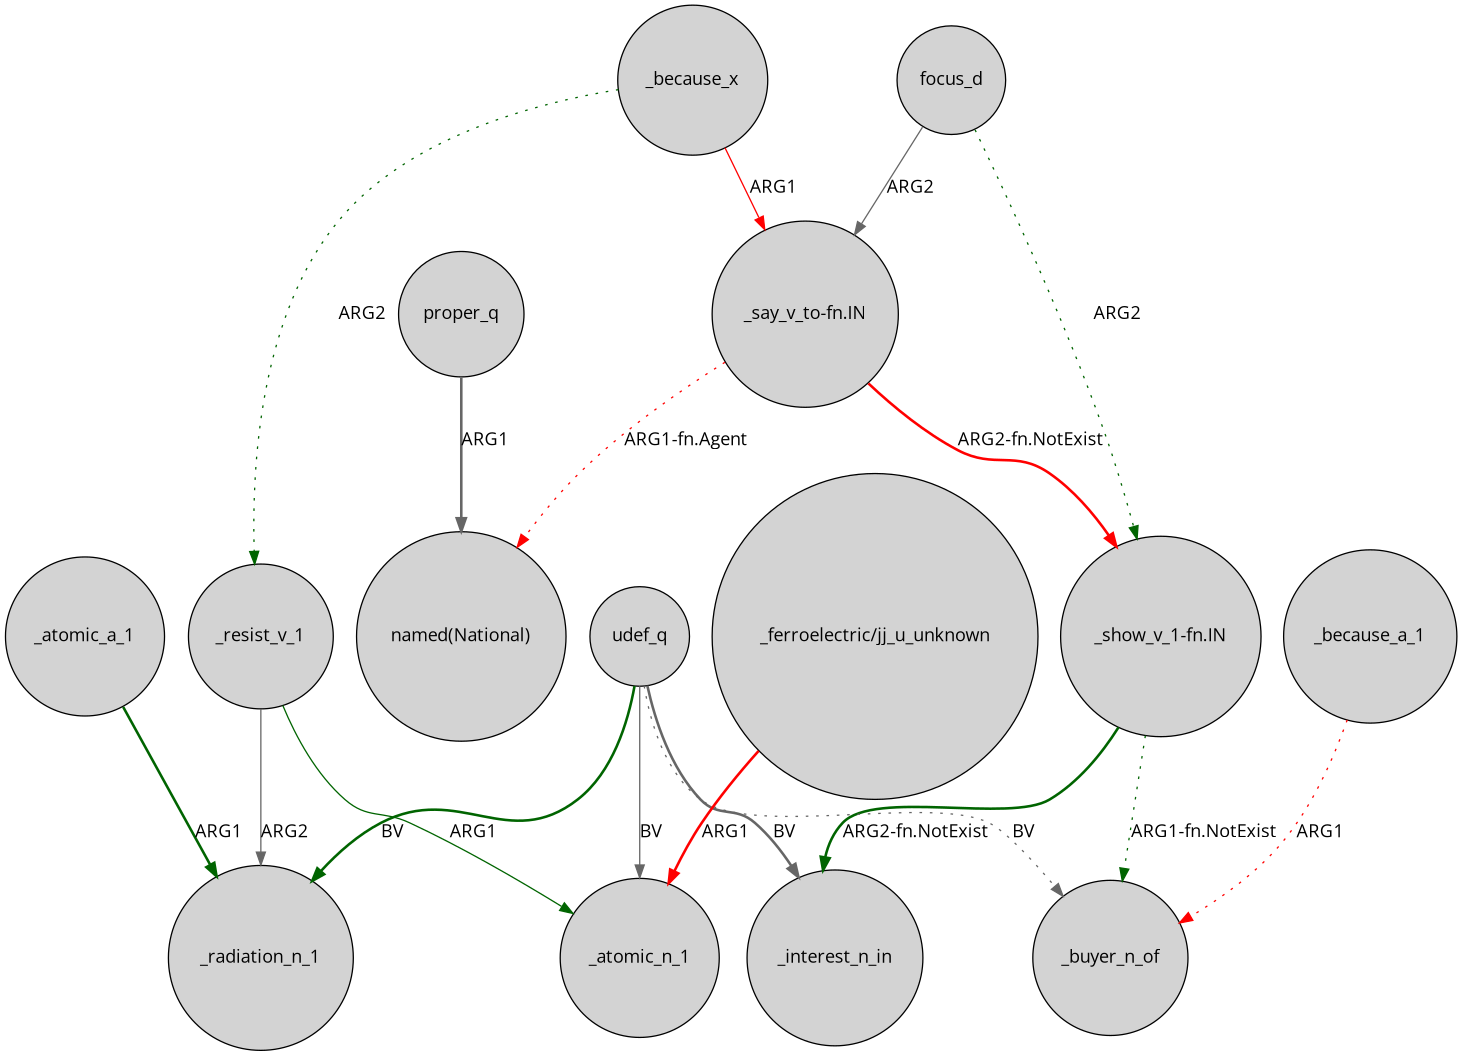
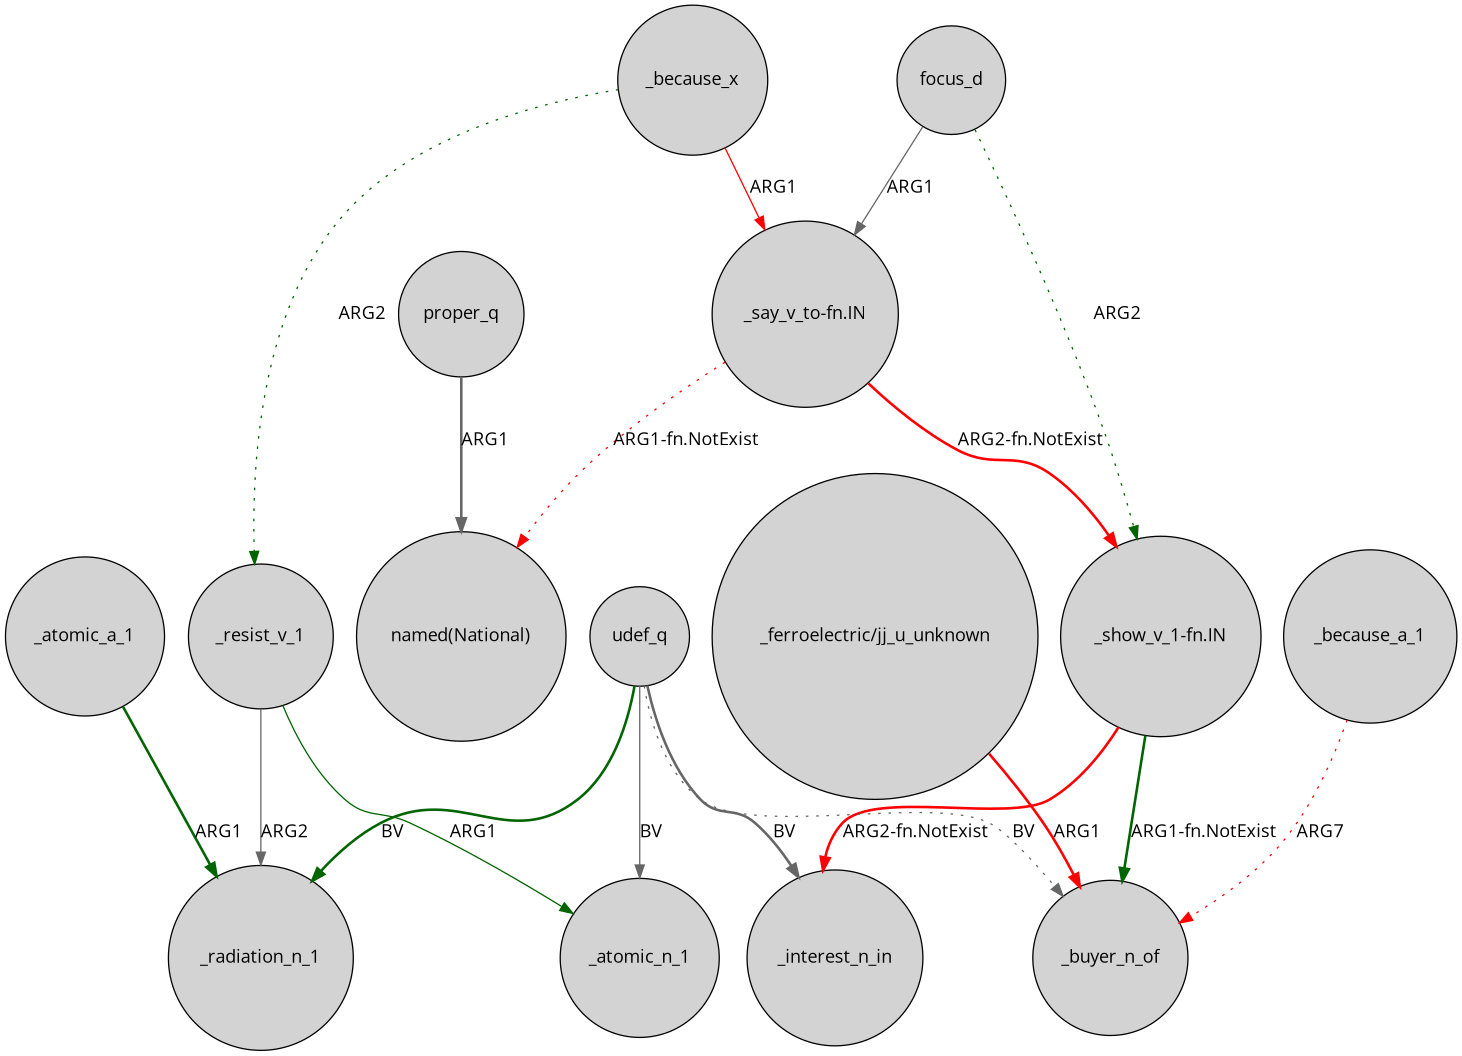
(911, 188) -> (911, 188)
(686, 440) -> (686, 440)
(1135, 802) -> (1135, 802)
(976, 808) -> (976, 808)
(706, 817) -> (1038, 815)
(1320, 832) -> (1320, 832)
